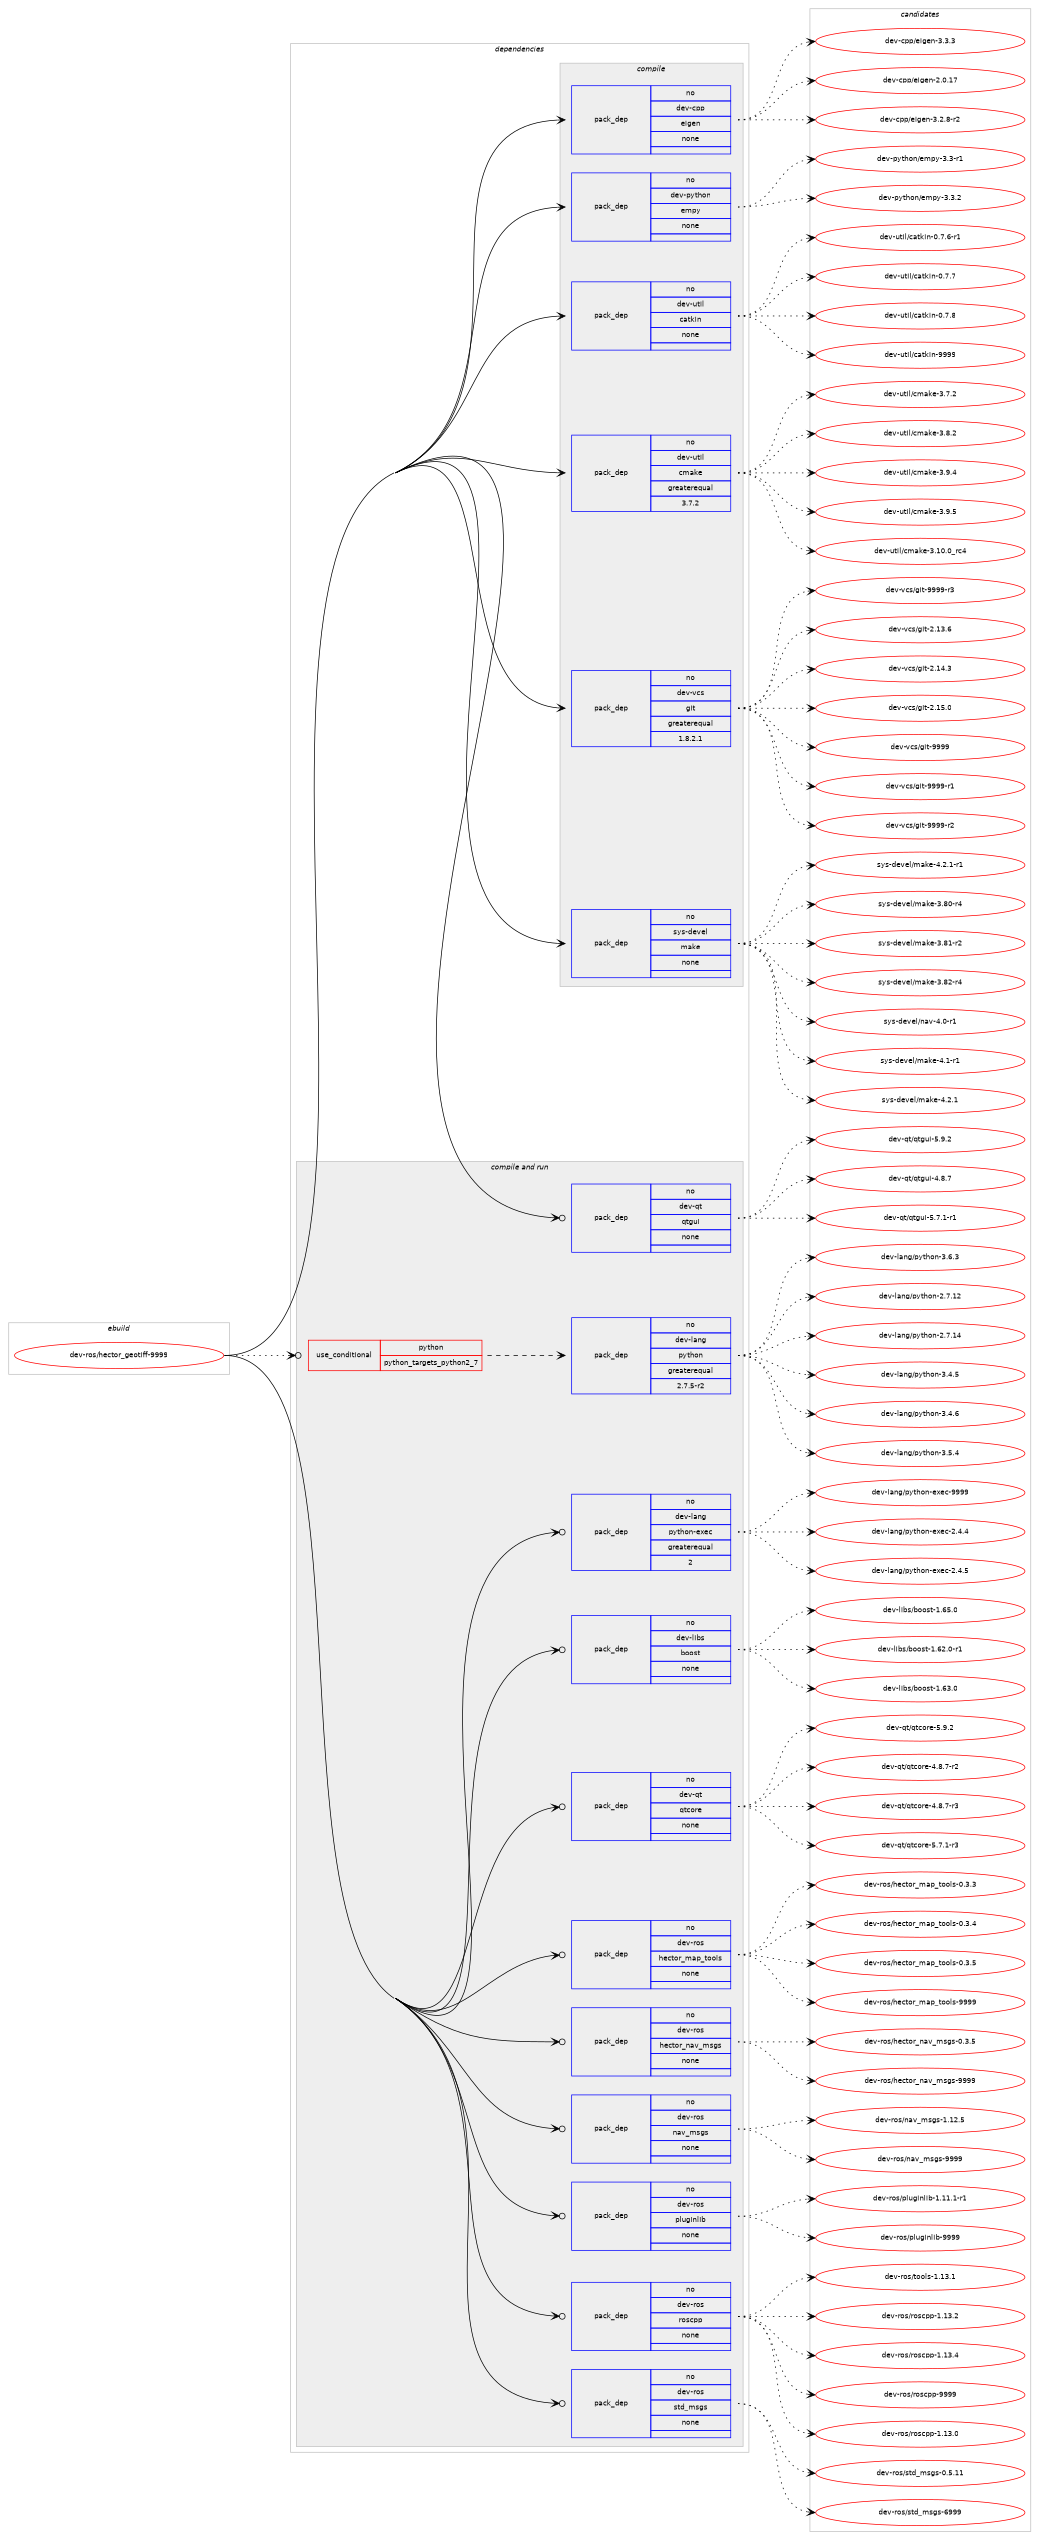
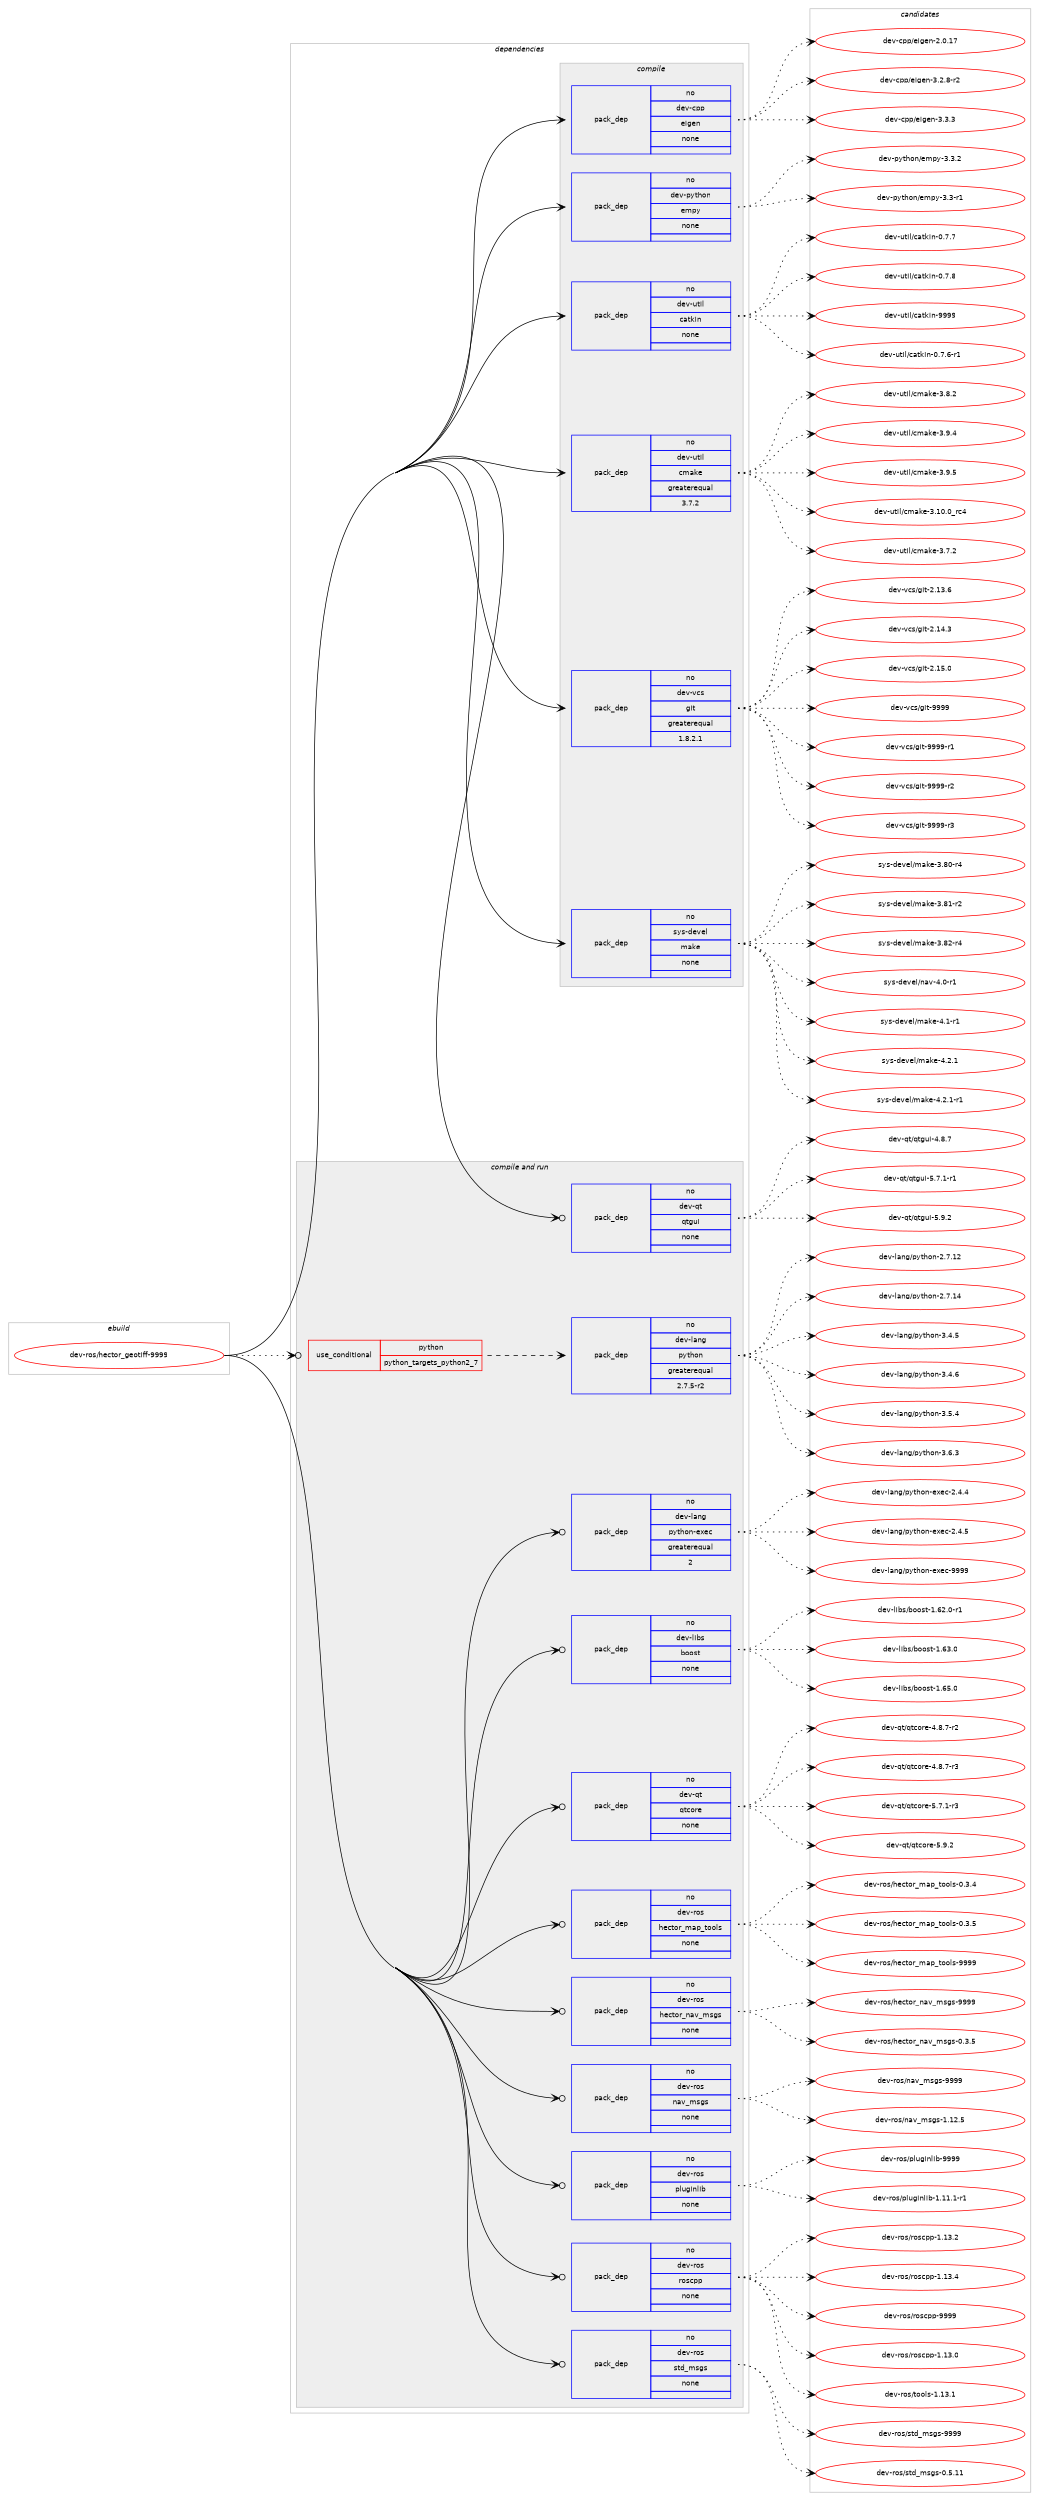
(920, 1885) -> none
(920, 2513) -> (920, 2434)
